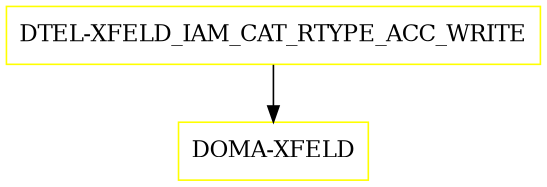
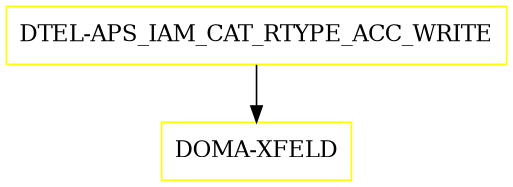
(273, 35) -> (257, 35)
